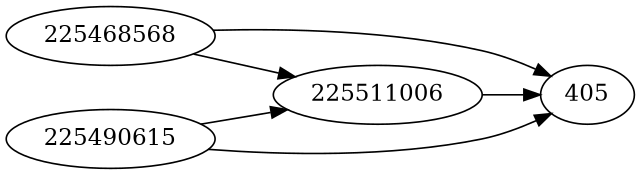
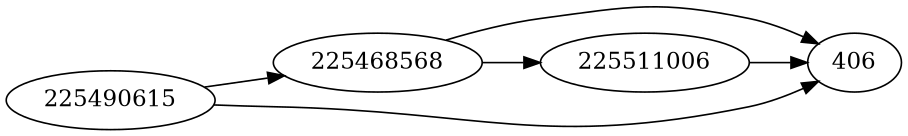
(587, 95) -> (855, 63)
(236, 118) -> (236, 83)
